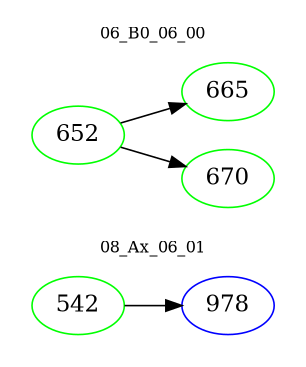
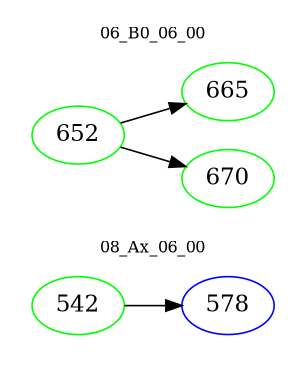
(153, 248) -> (153, 248)
(228, 306) -> (228, 306)
